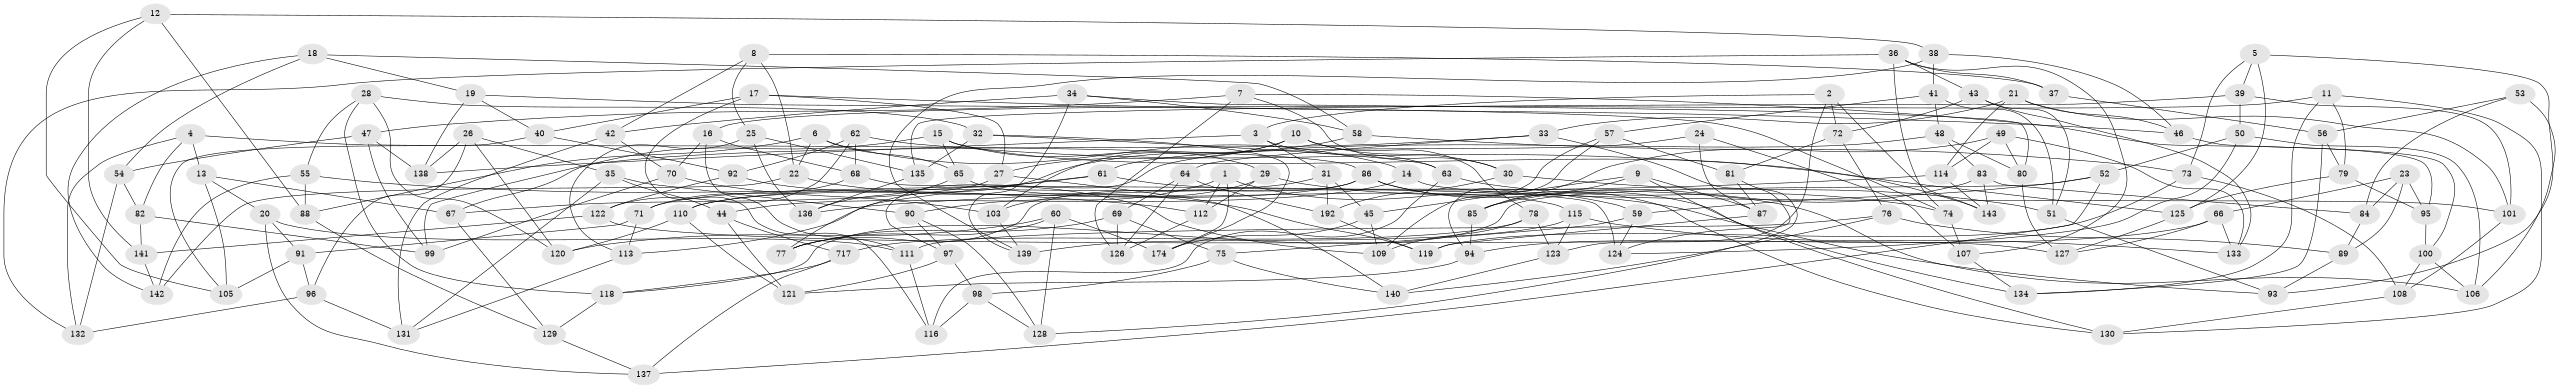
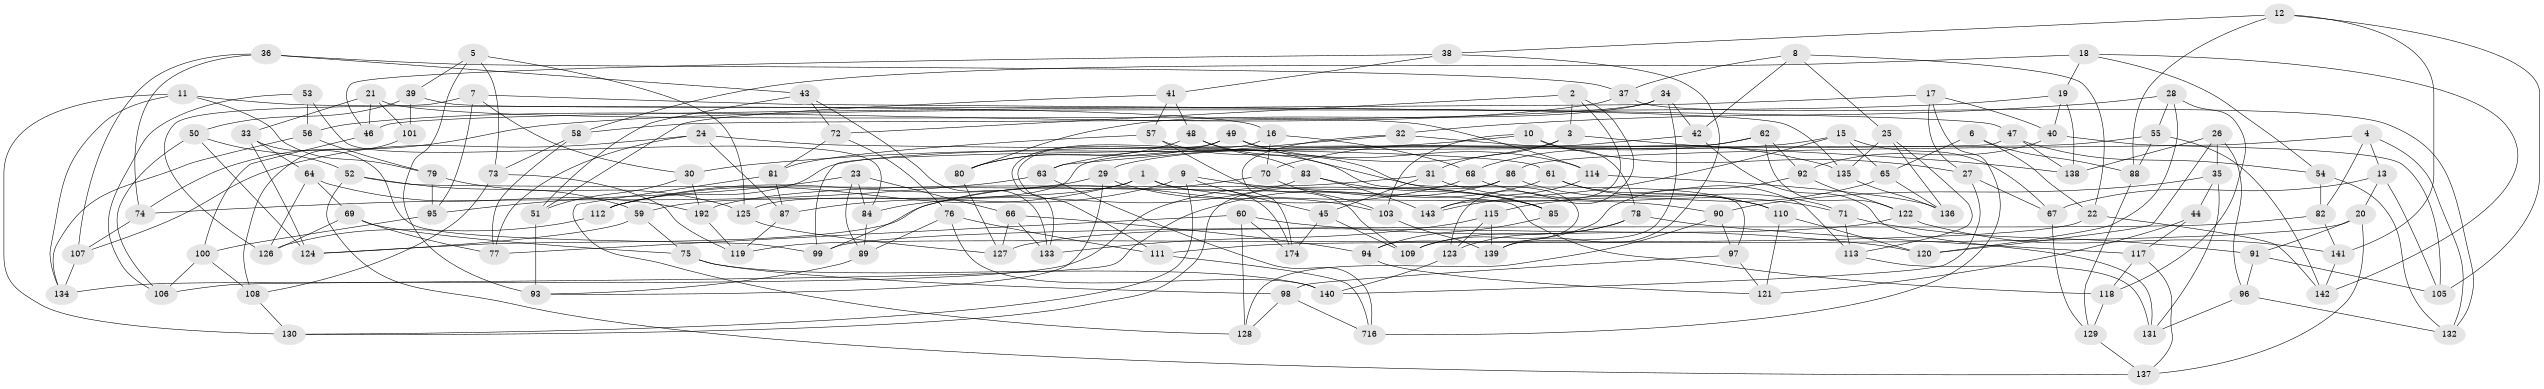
(887, 66) -> (2131, 109)
(1407, 174) -> none
(1028, 210) -> (575, 167)
(844, 255) -> (2139, 255)
(931, 335) -> (1370, 335)
